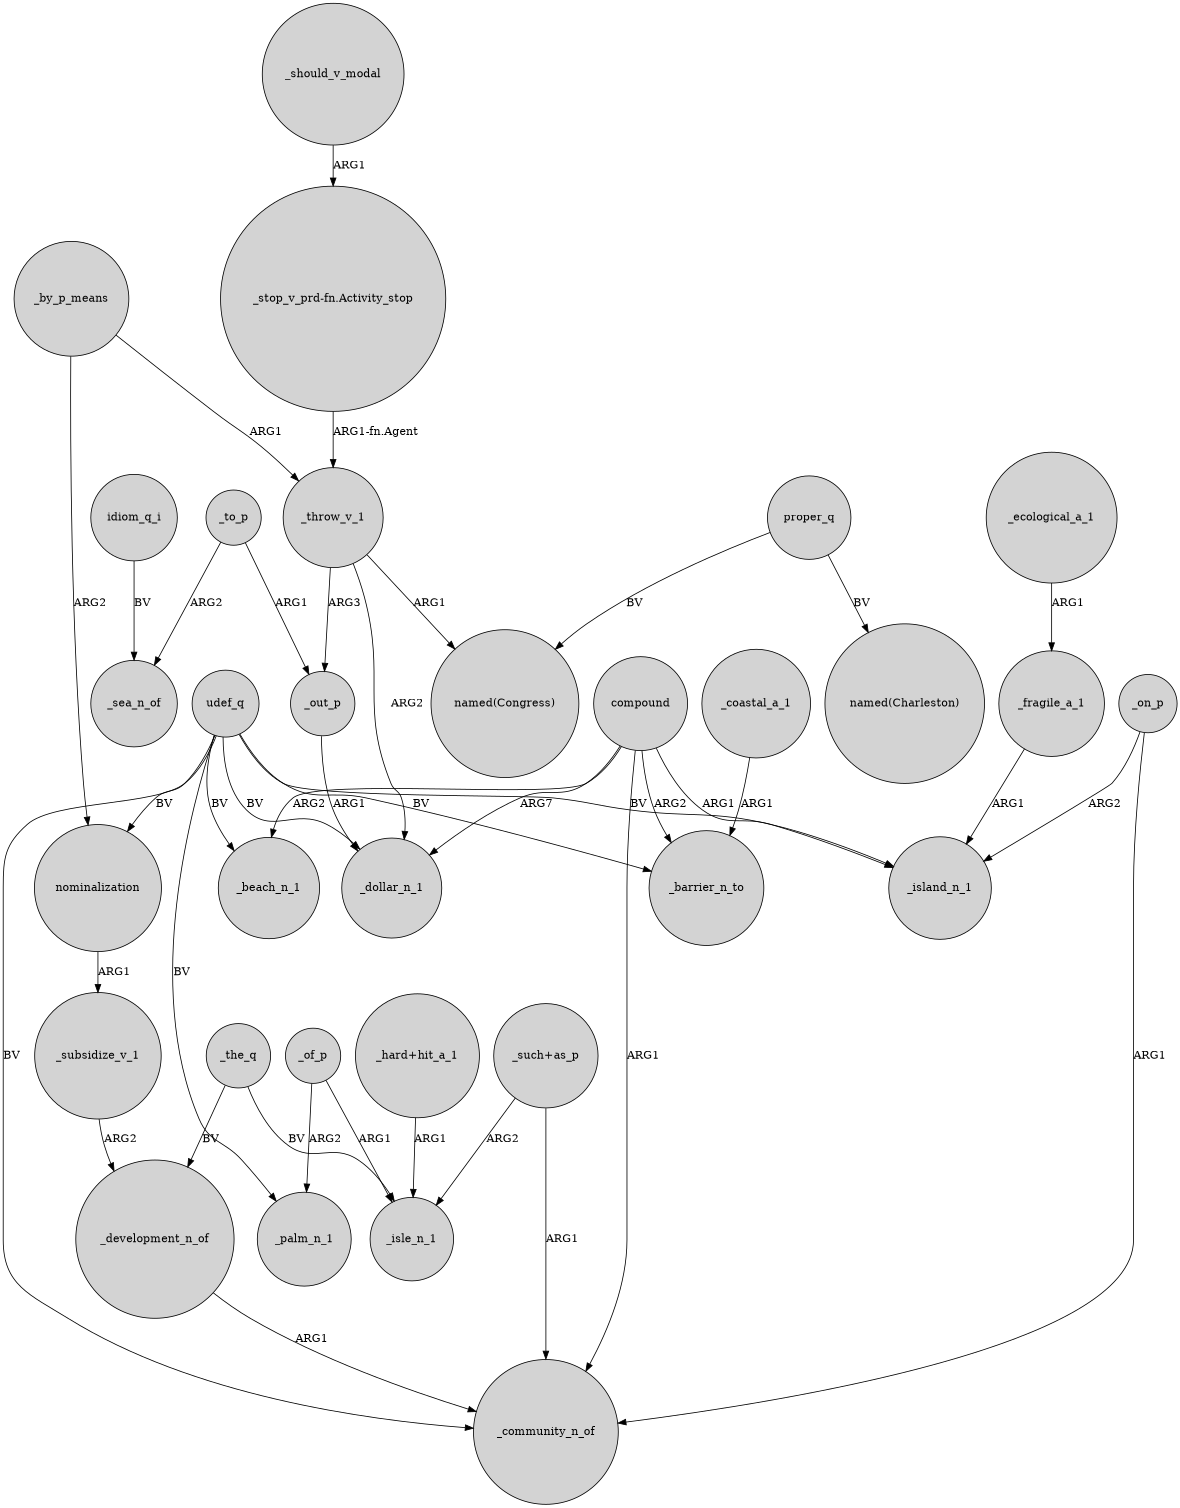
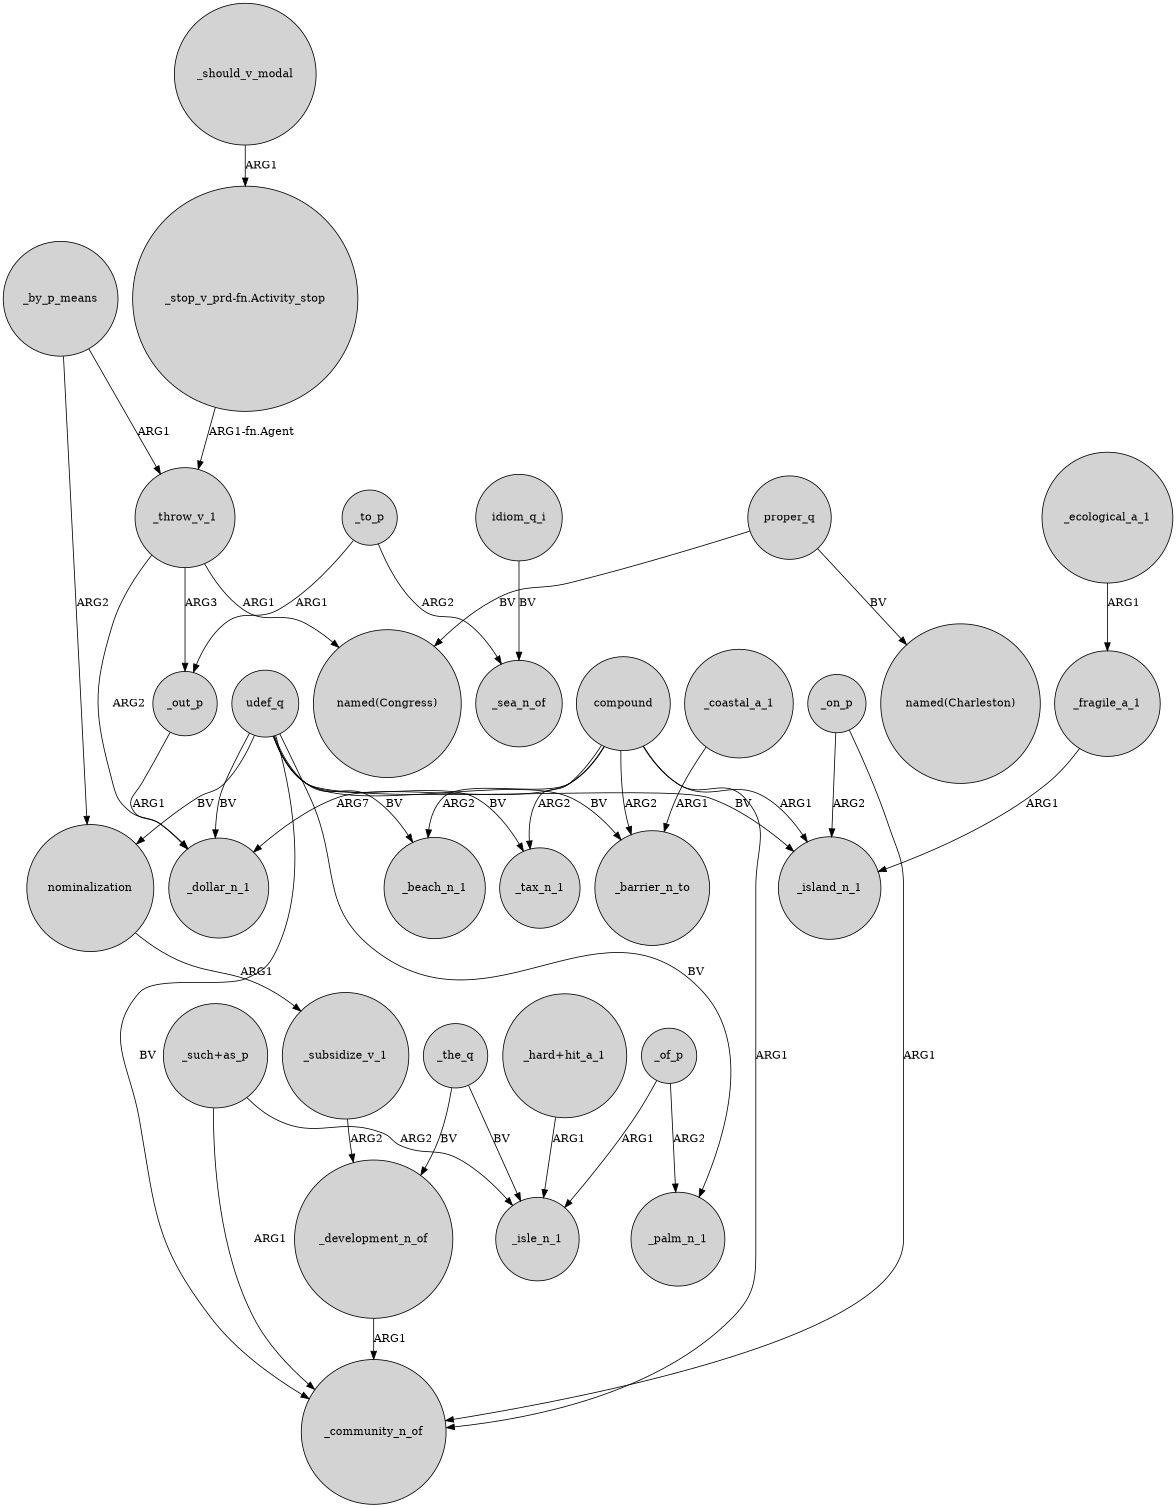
none -> (540, 888)
